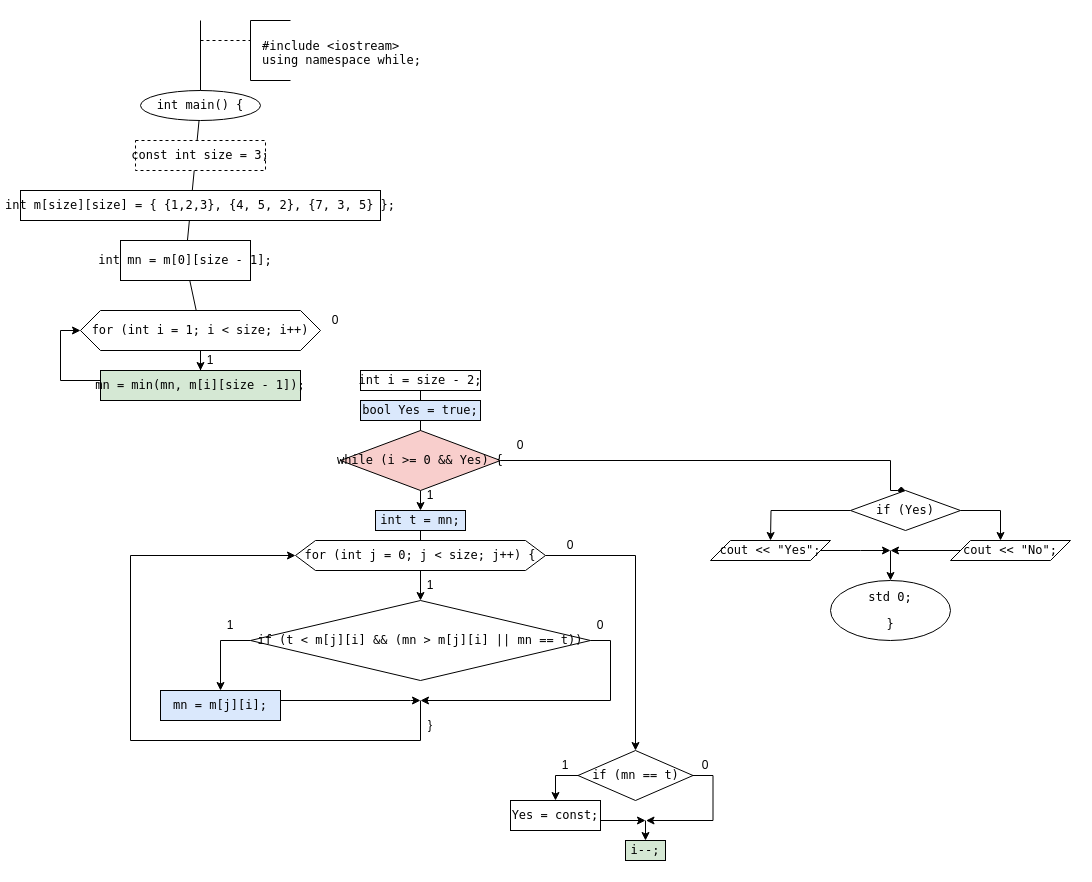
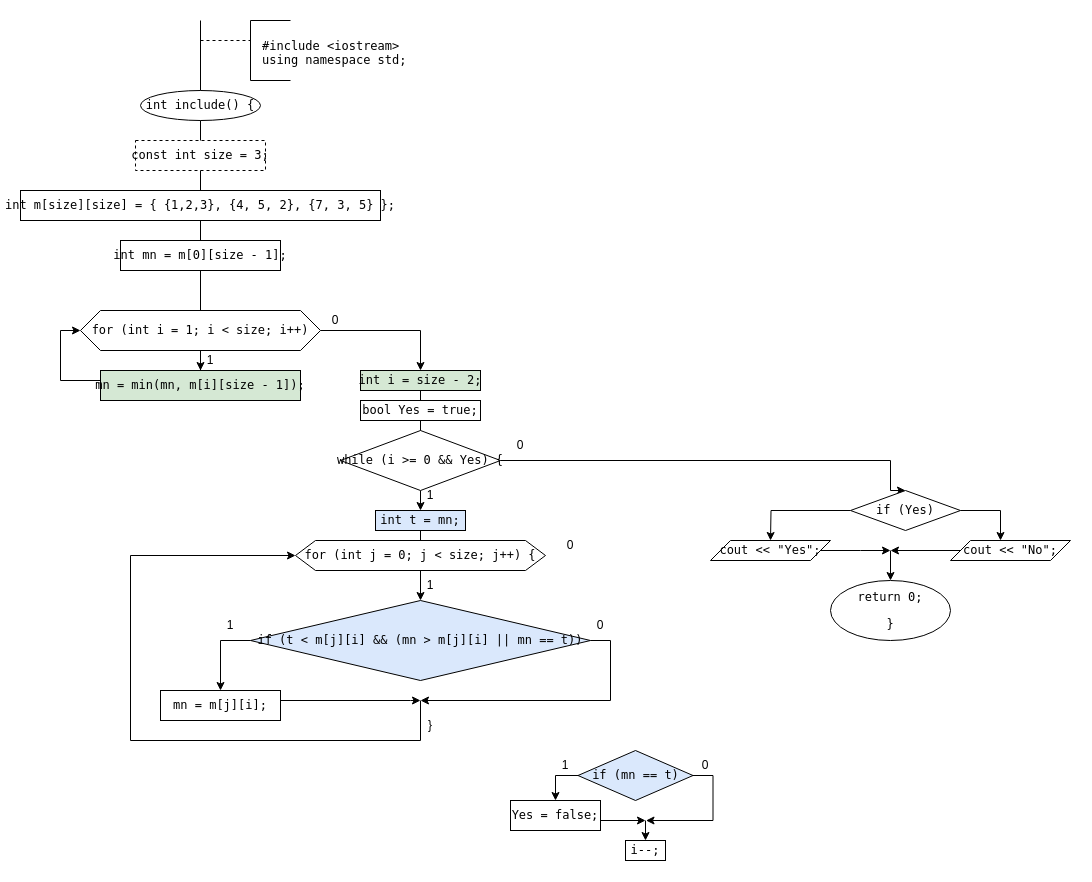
(327, 42) -> (323, 42)
(201, 106) -> (201, 106)
(186, 261) -> (201, 256)
none -> (387, 331)
(421, 381) -> (421, 381)
(421, 411) -> (421, 411)
(421, 461) -> (421, 461)
(897, 491) -> (897, 491)
(636, 605) -> none
(891, 611) -> (891, 611)
(421, 641) -> (421, 641)
(221, 706) -> (221, 706)
(636, 776) -> (636, 776)
(556, 816) -> (556, 816)
(646, 851) -> (646, 851)
